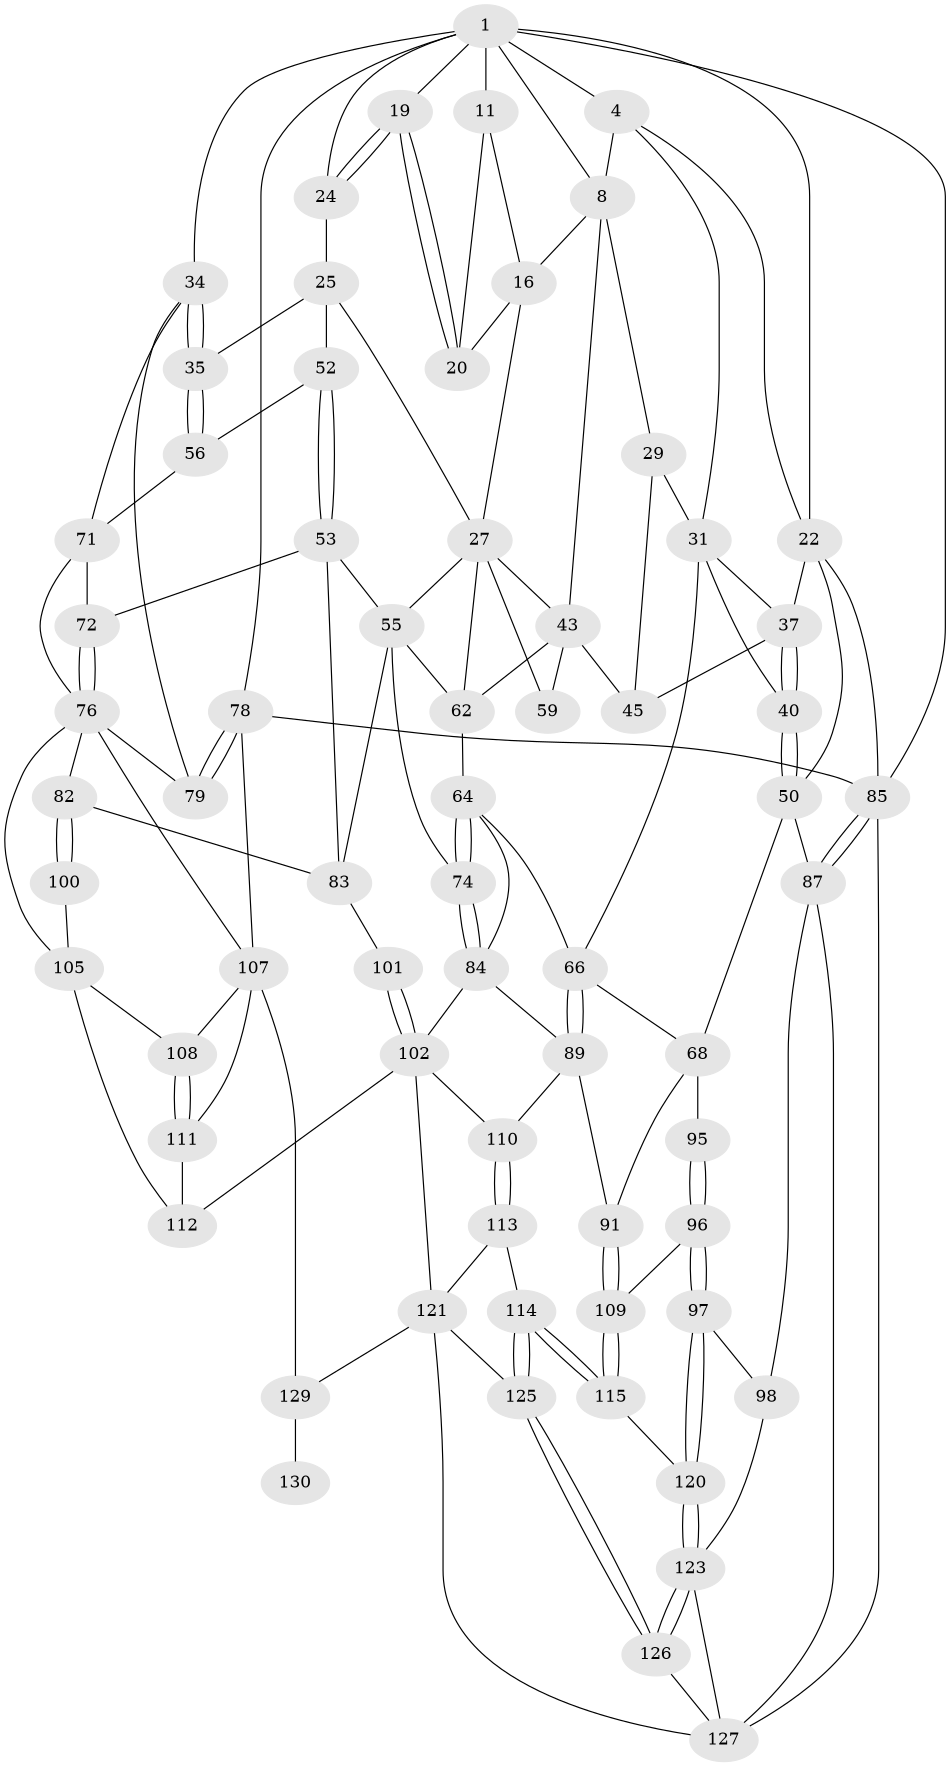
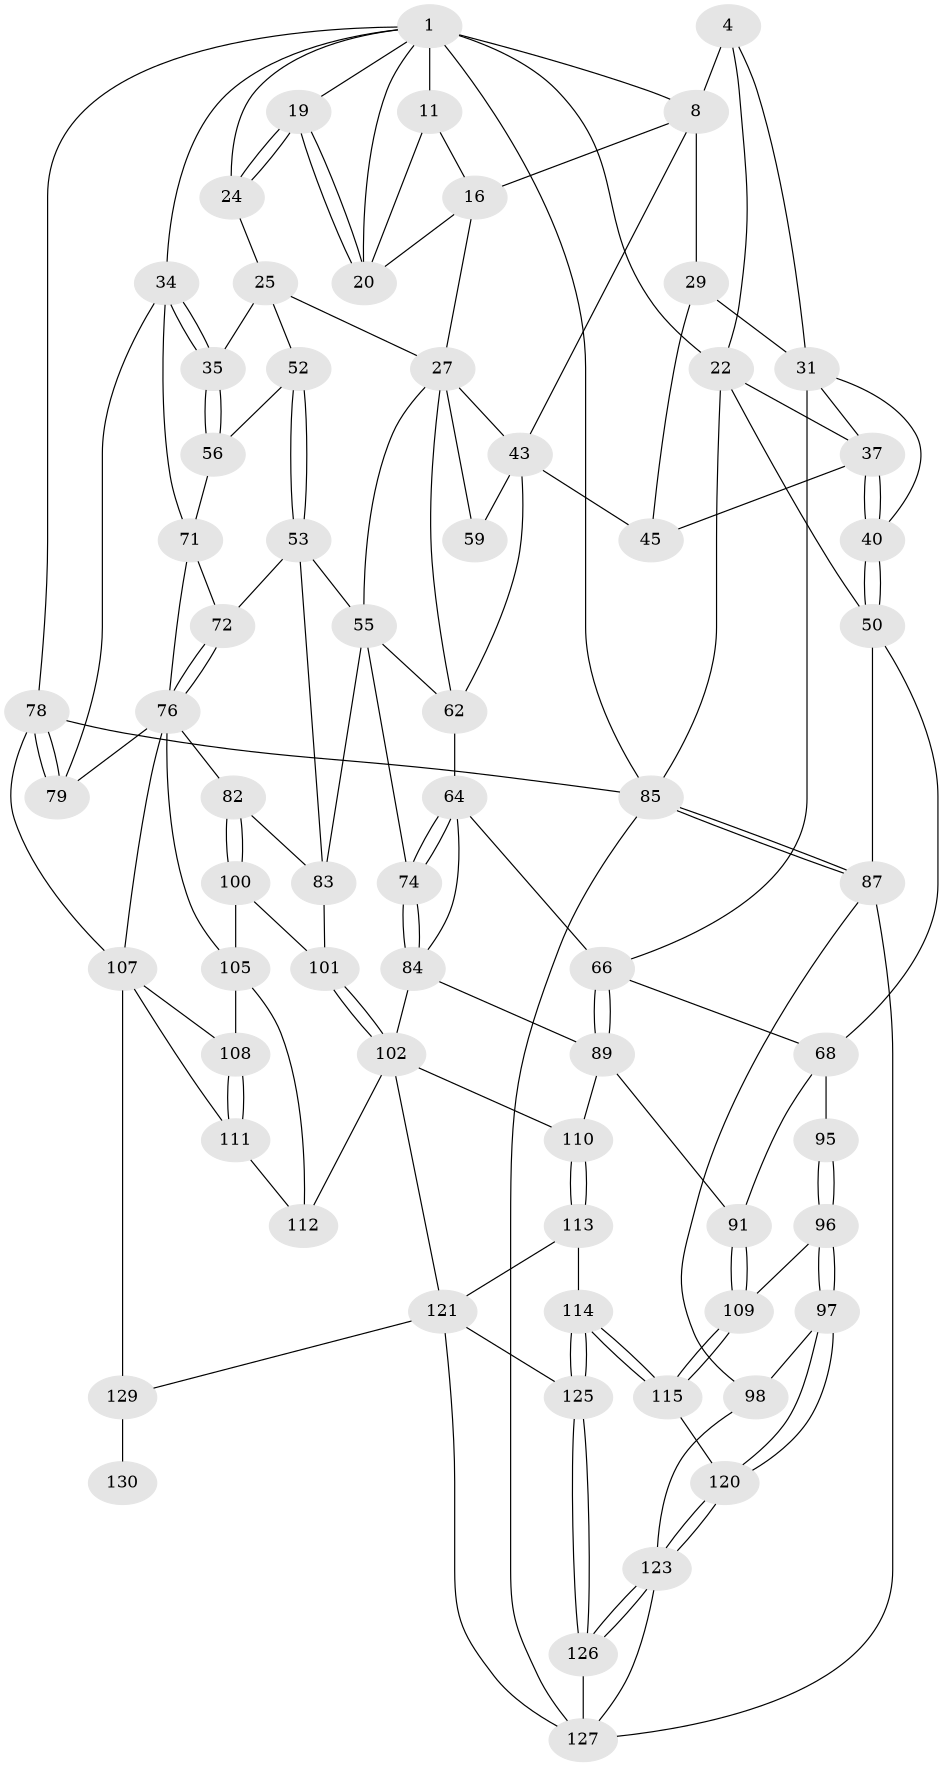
(551, 69) -> (372, 149)
none -> (280, 926)
